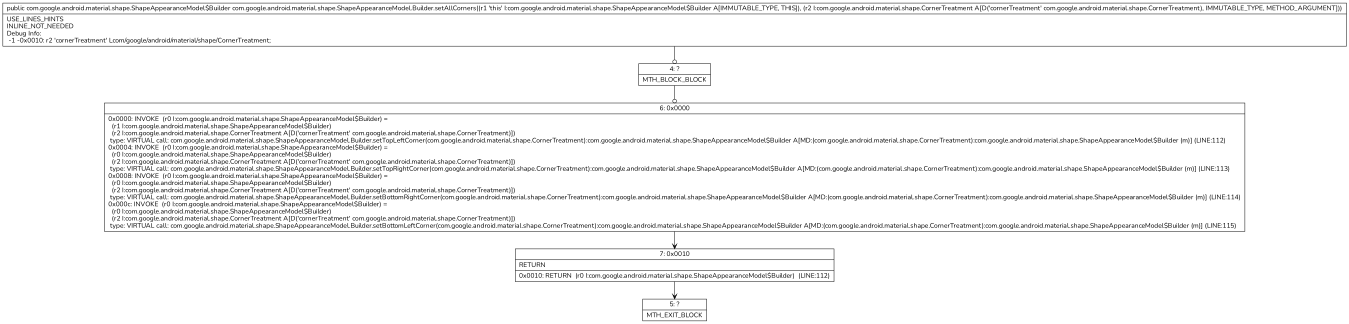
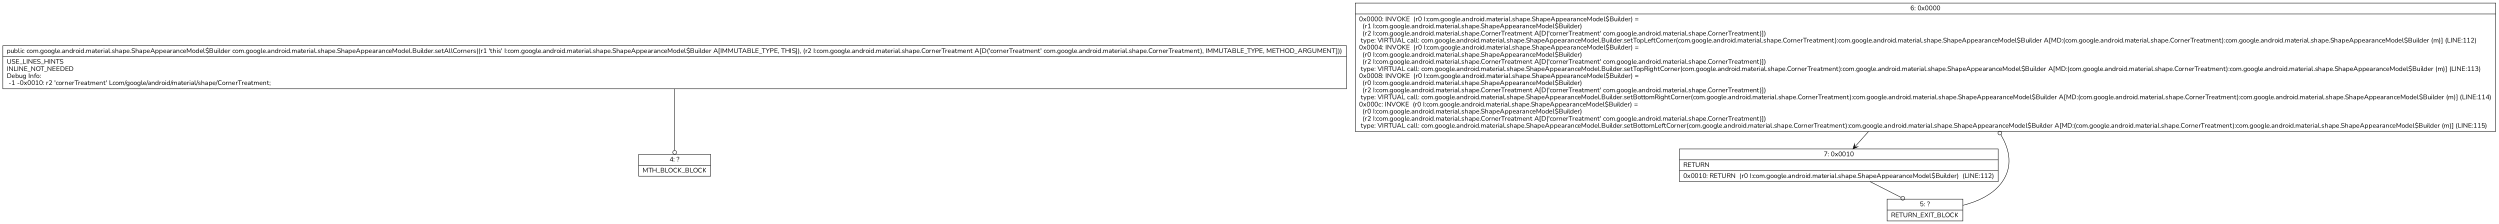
(675, 92) -> (2003, 180)
(675, 288) -> (1886, 190)
(675, 315) -> (1925, 215)
